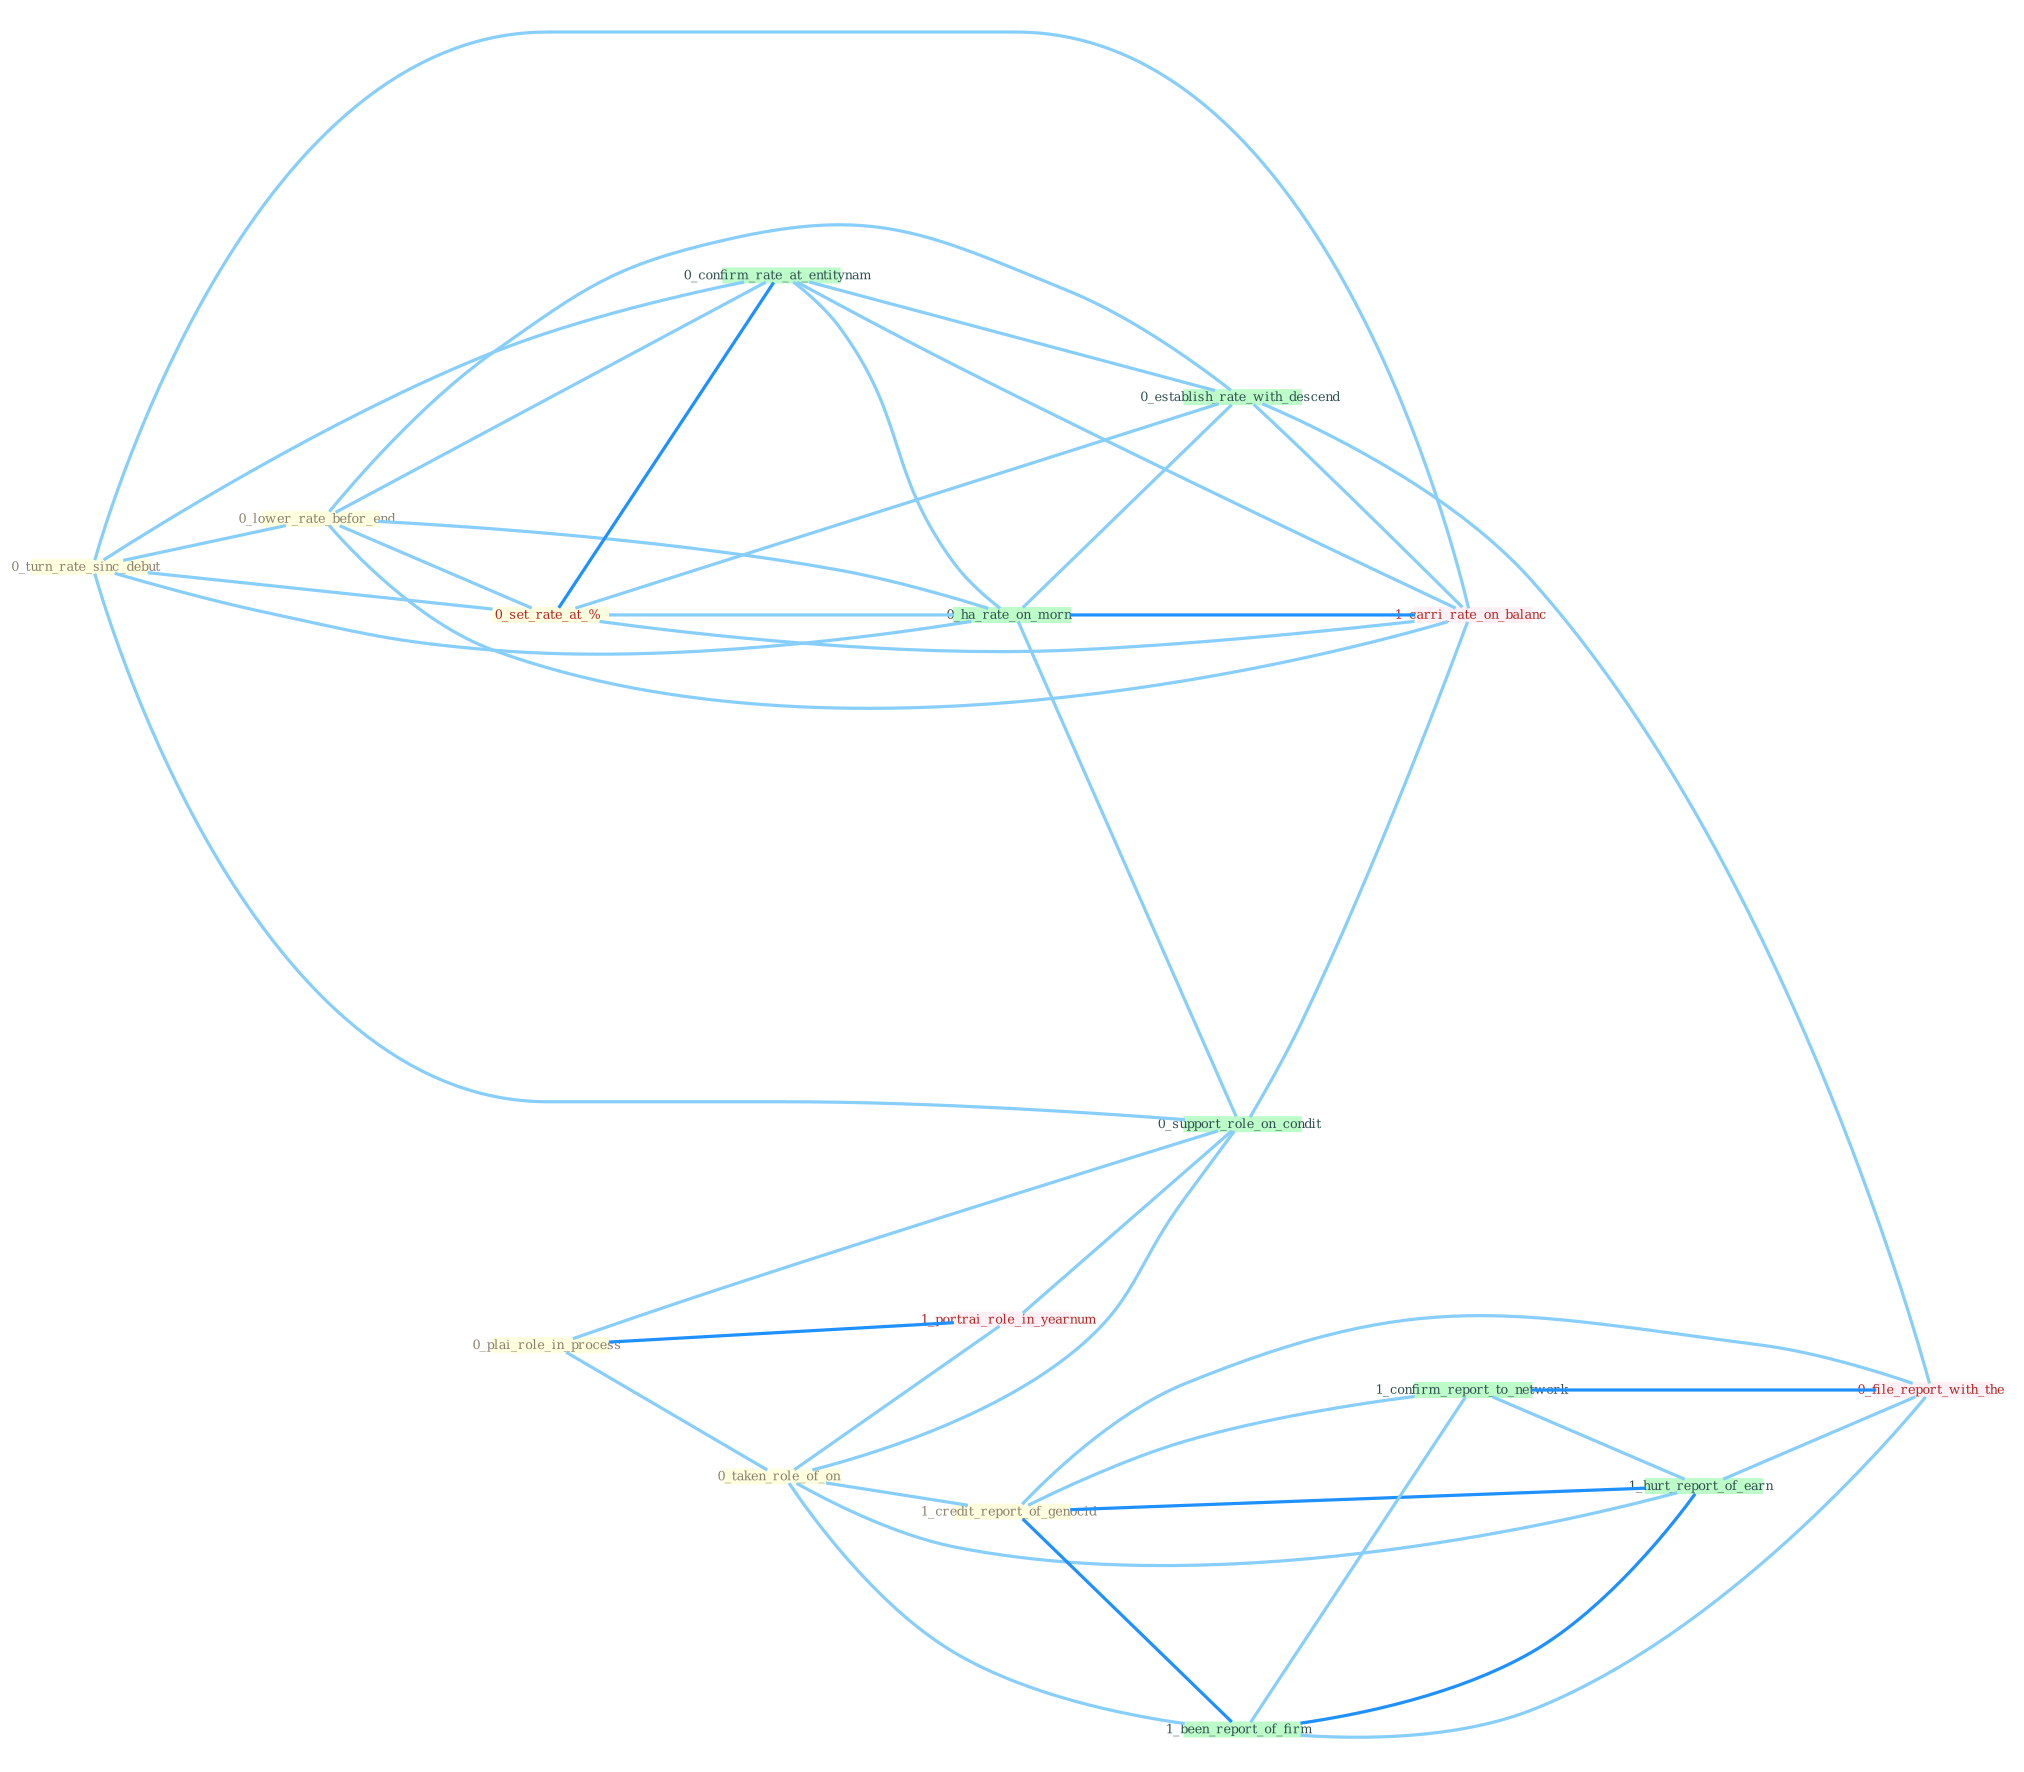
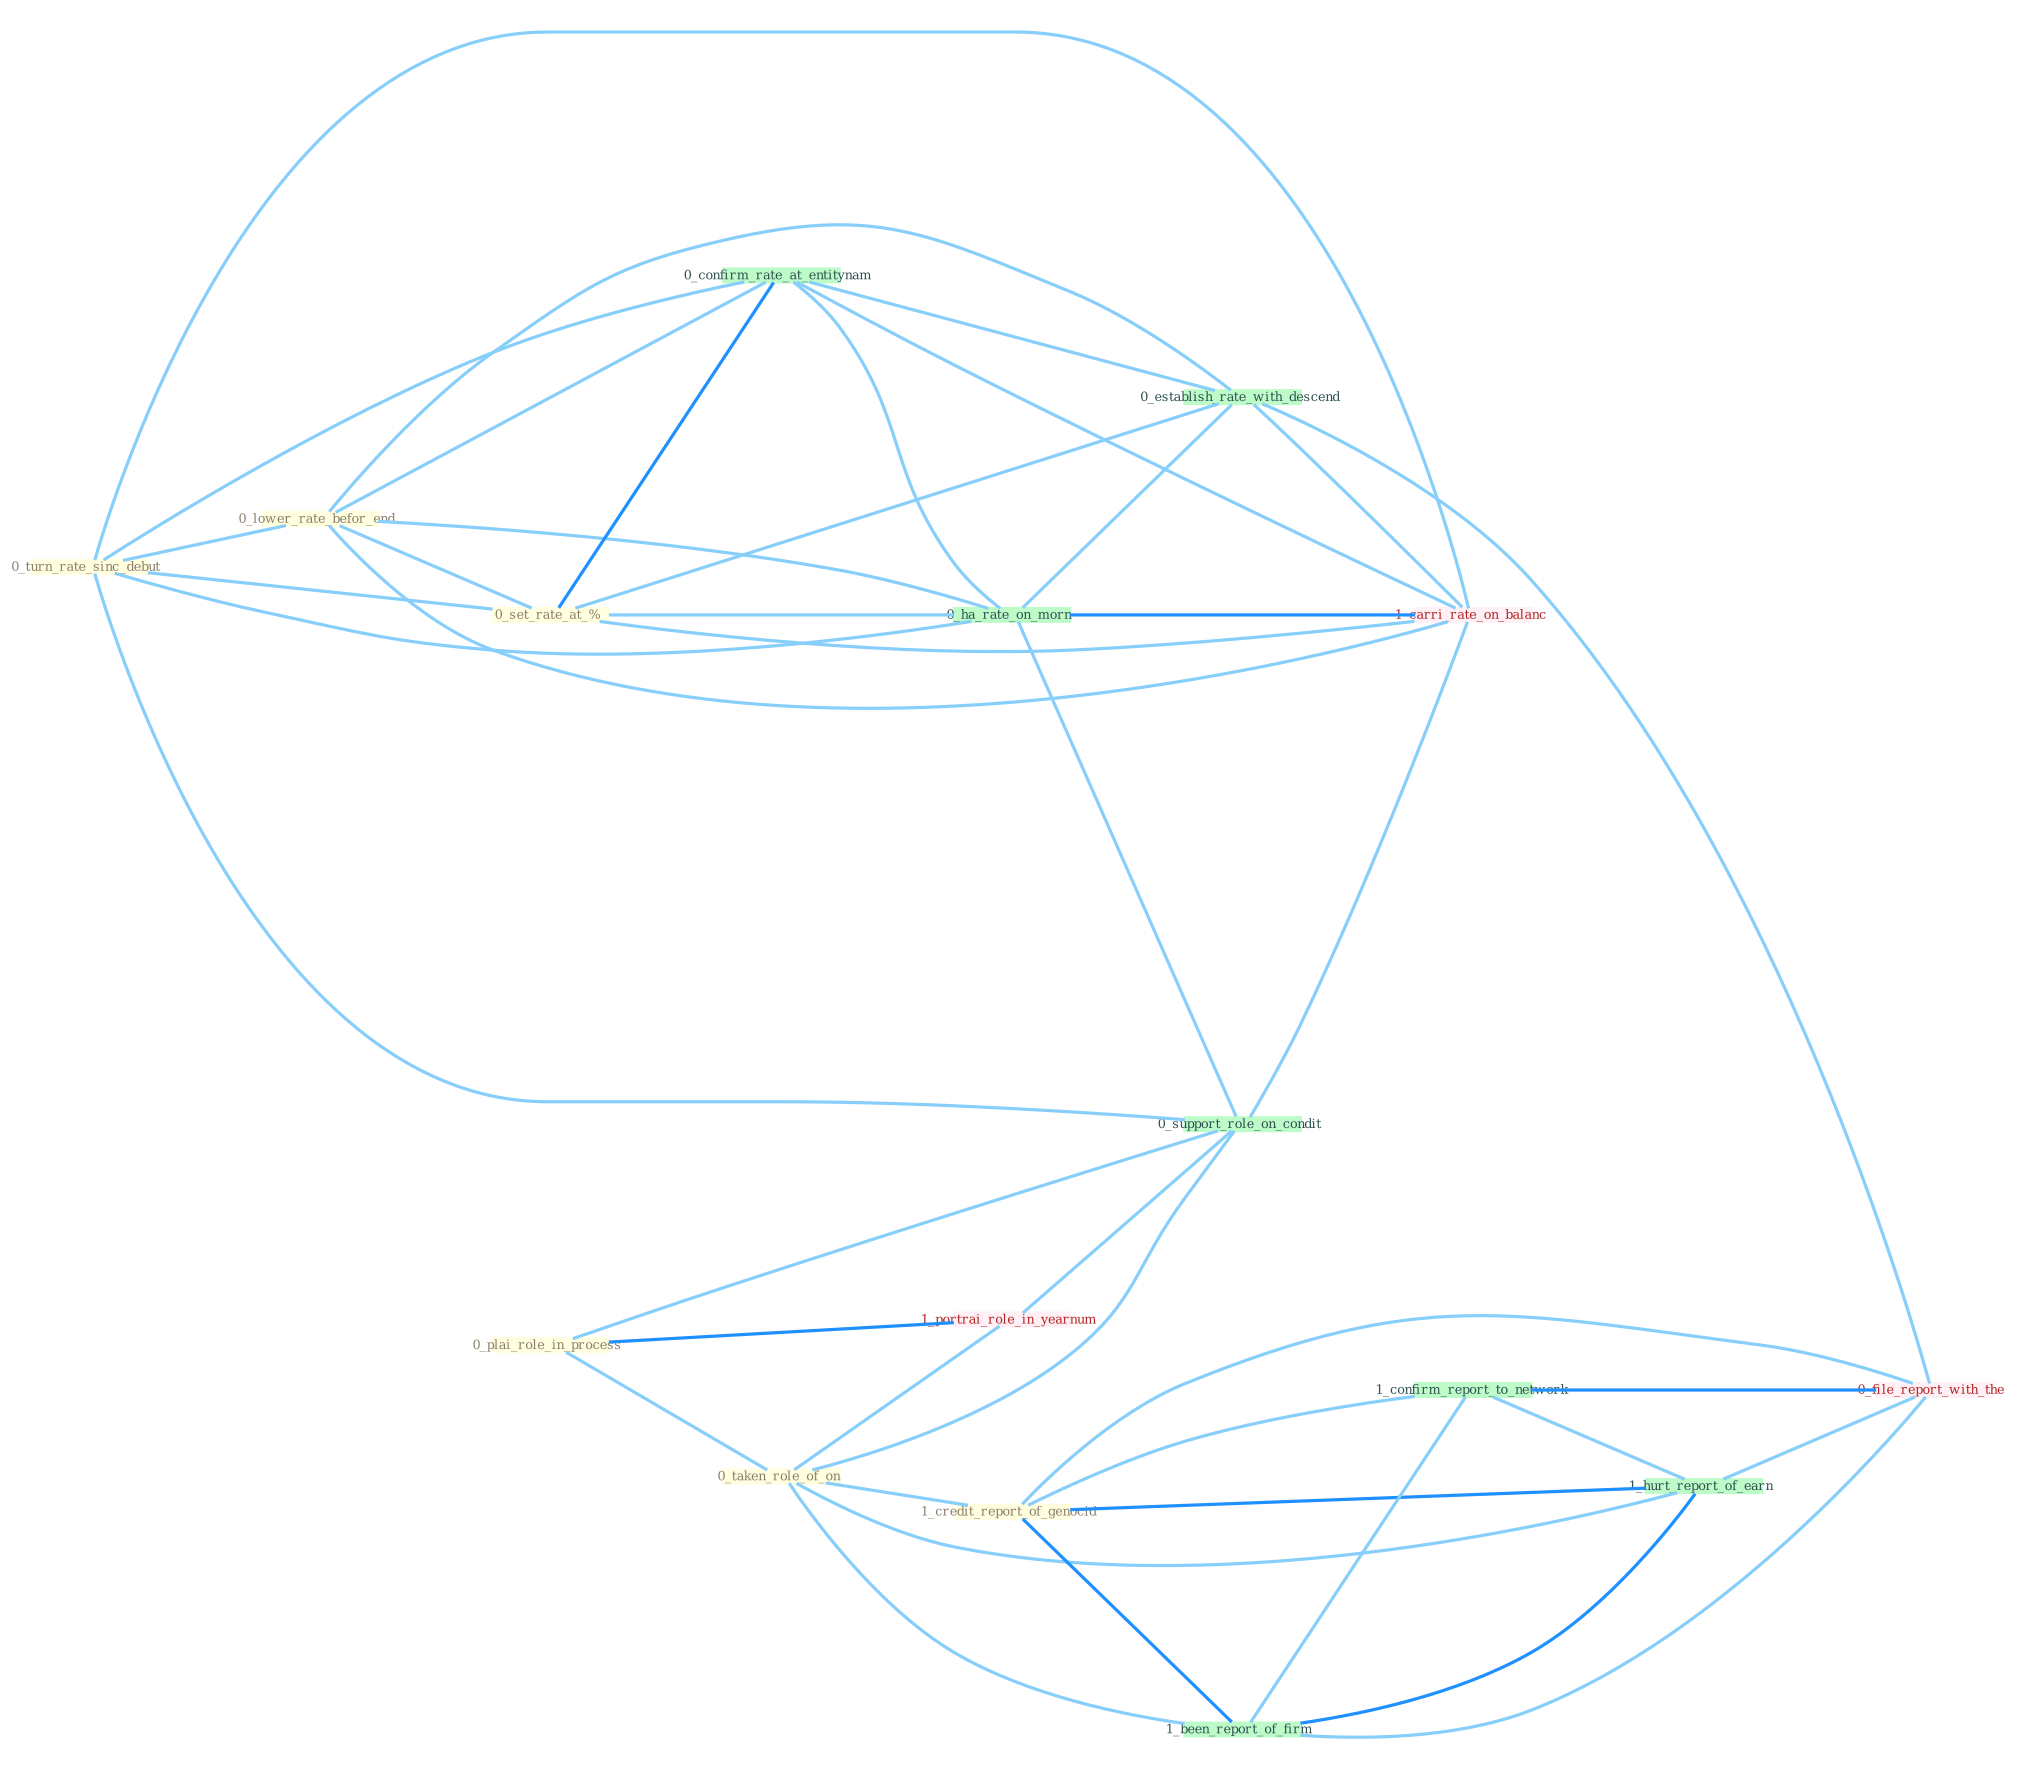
(551, 615) -> (551, 615)
